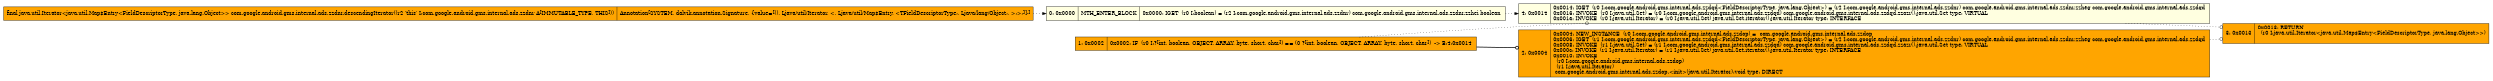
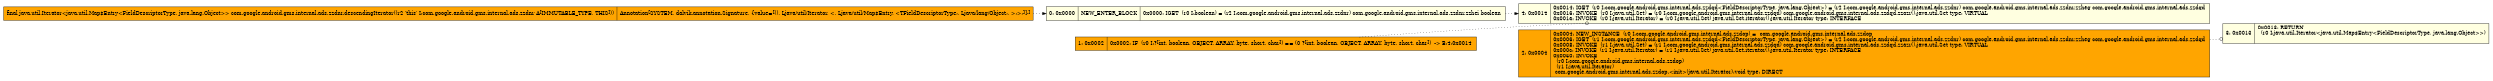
(1109, 13) -> (1109, 13)
(2173, 25) -> none
(2356, 34) -> (2356, 34)
(1496, 47) -> none
(1577, 56) -> (1577, 56)
